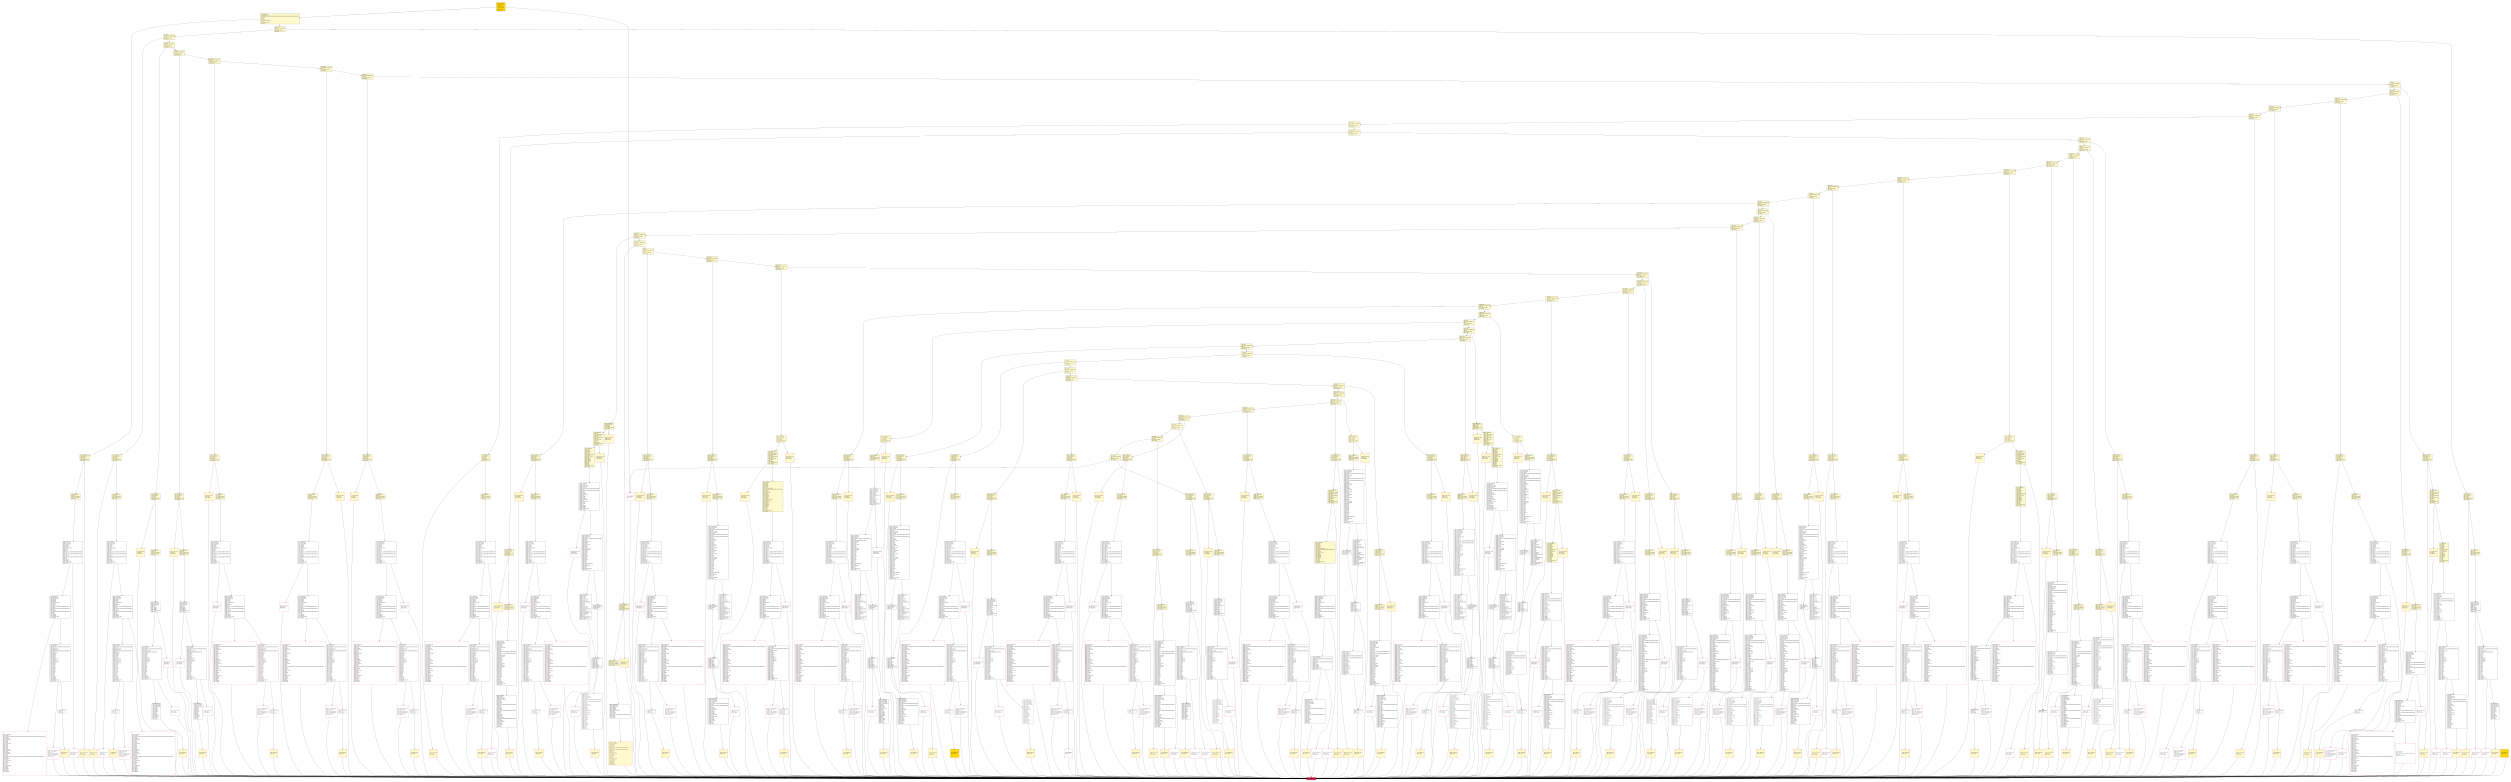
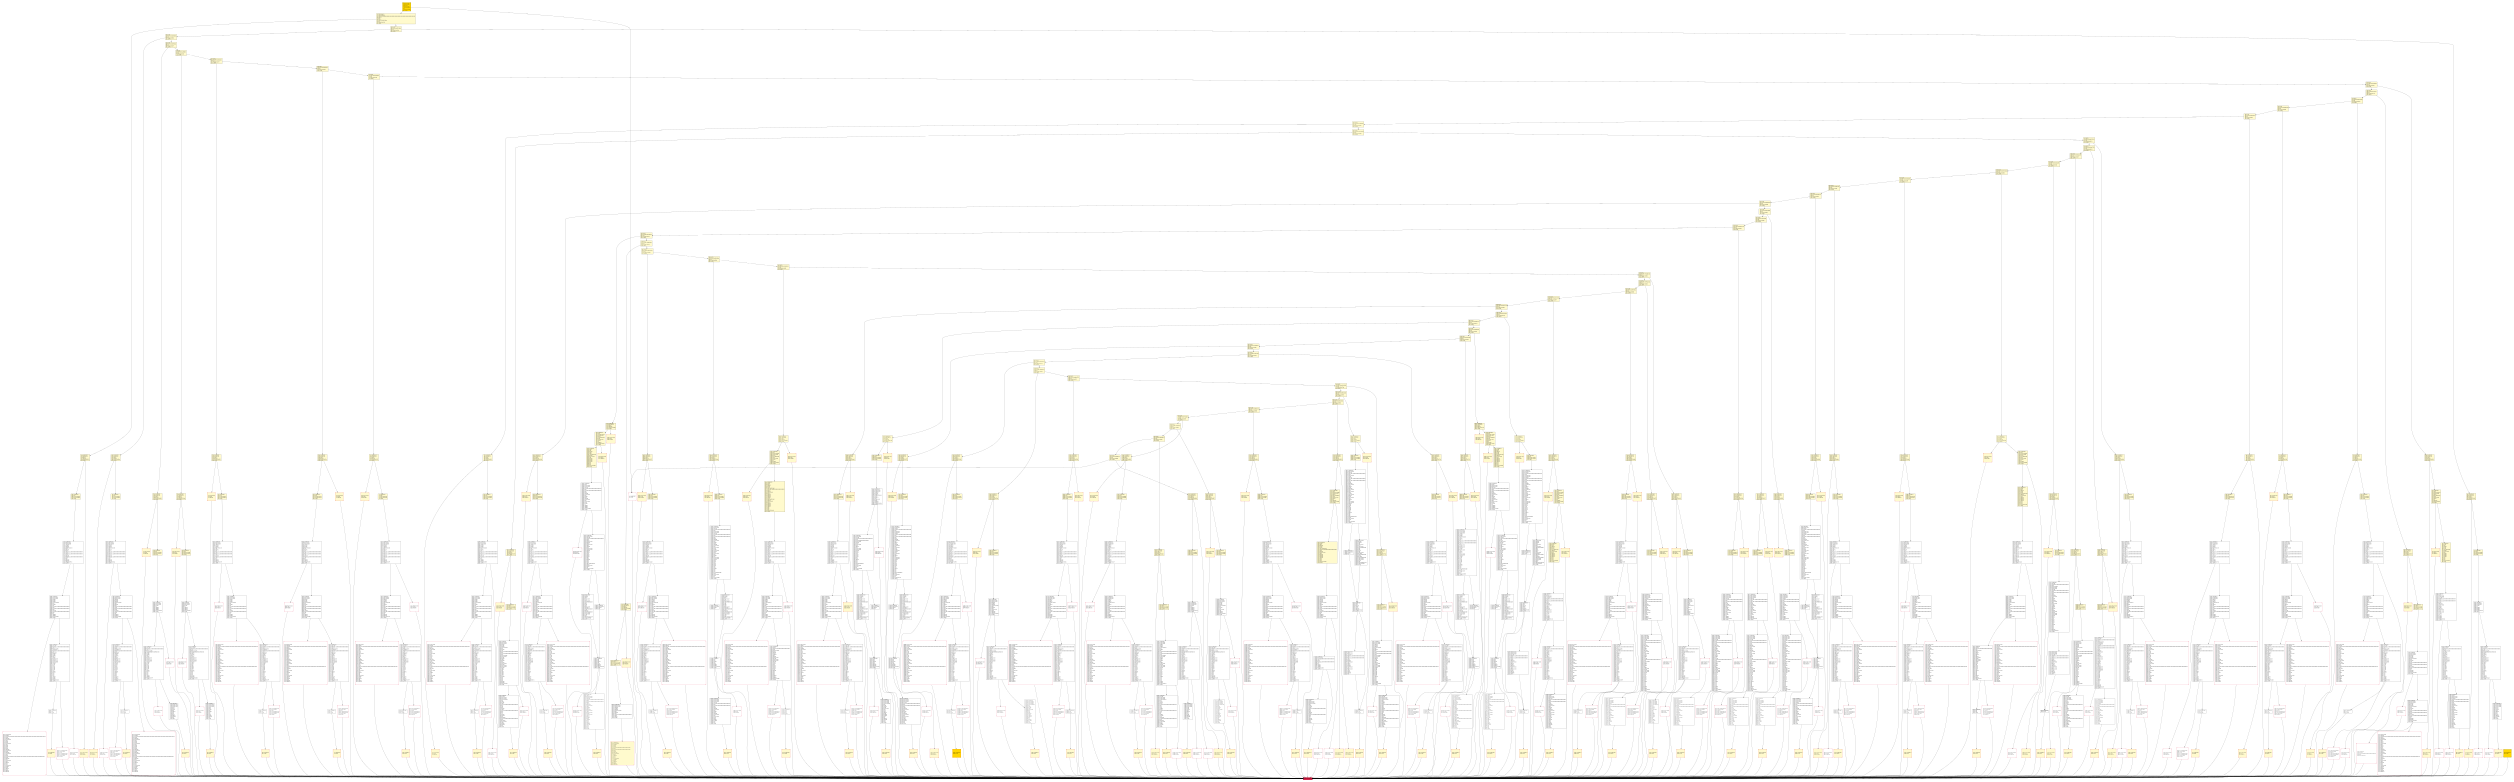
(846, 607) -> (848, 607)
none -> (524, 711)
(1068, 753) -> (1070, 753)
